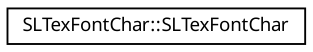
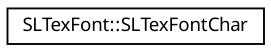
(156, 26) -> (136, 26)
